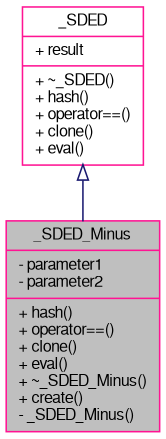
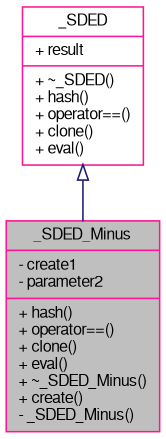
(61, 265) -> (48, 265)
